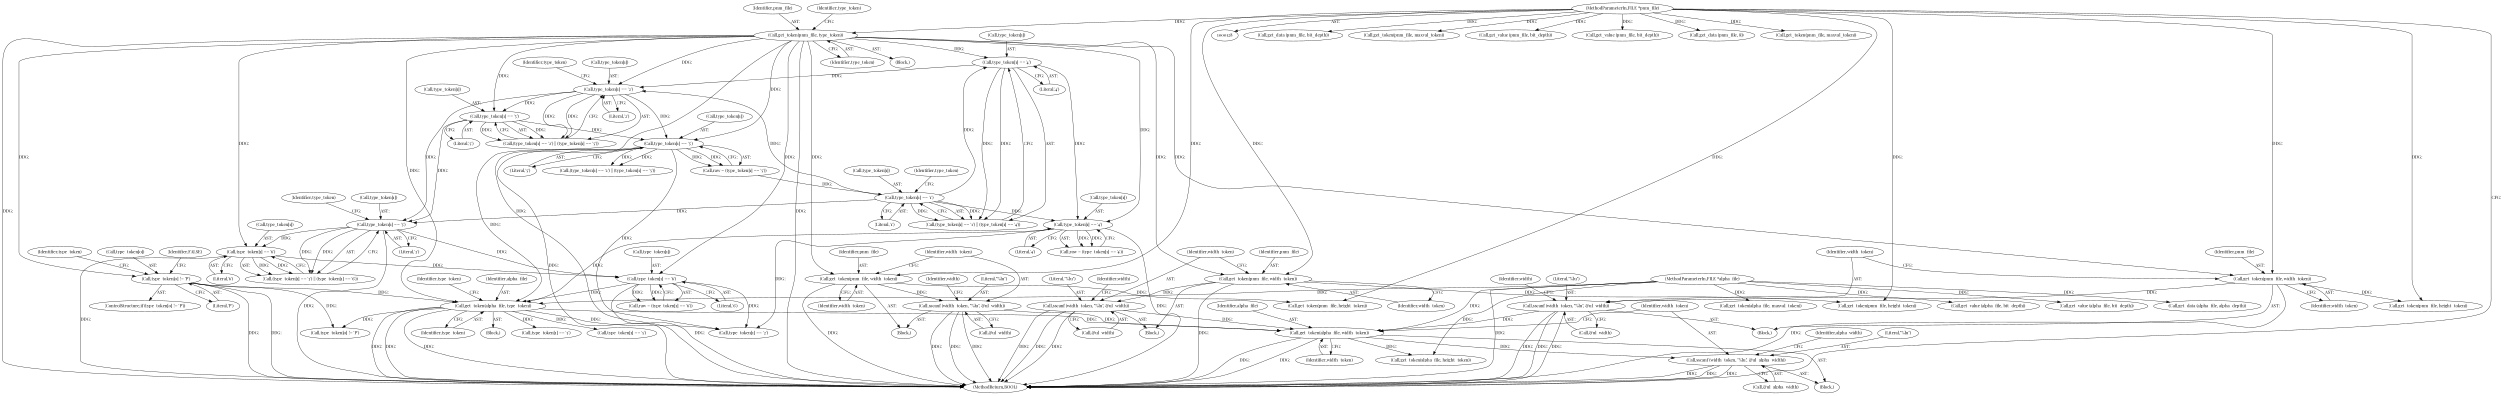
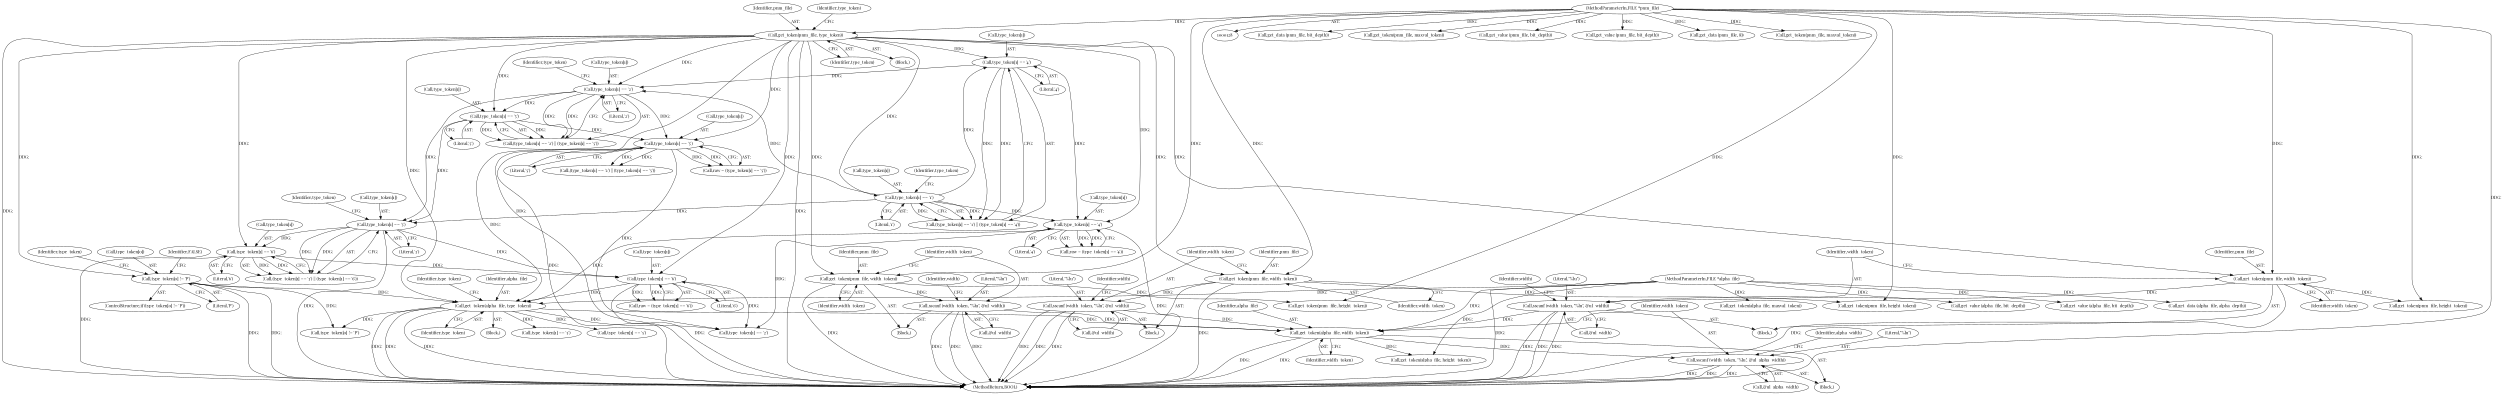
(818, 186) -> (892, 107)
(2497, 198) -> (2497, 198)
